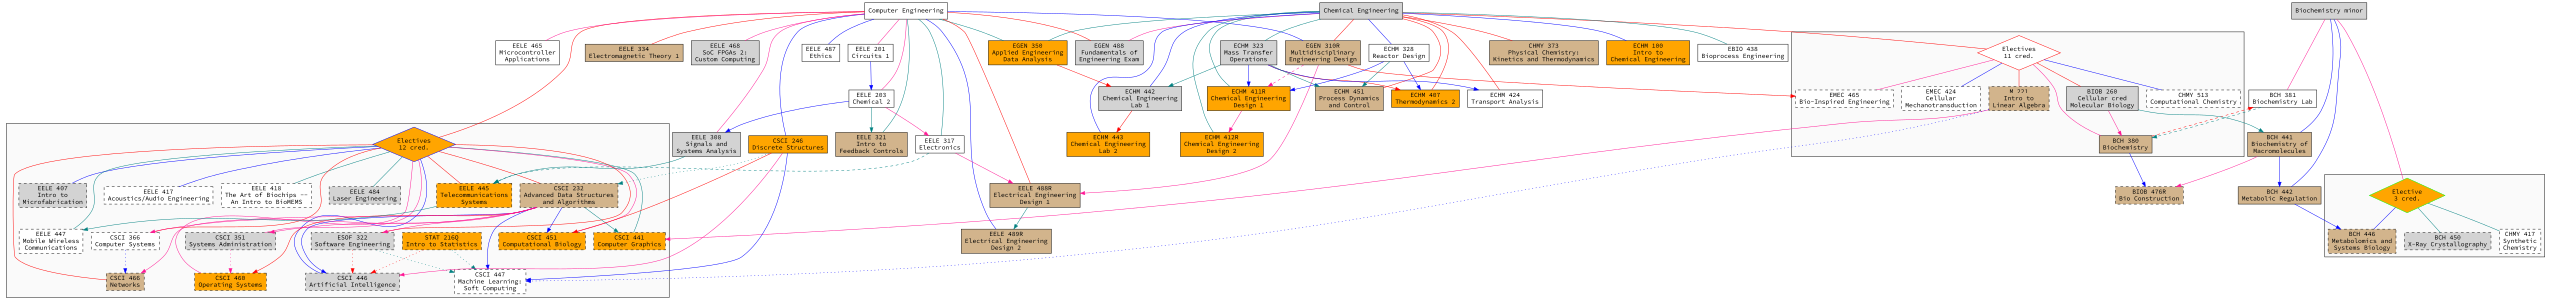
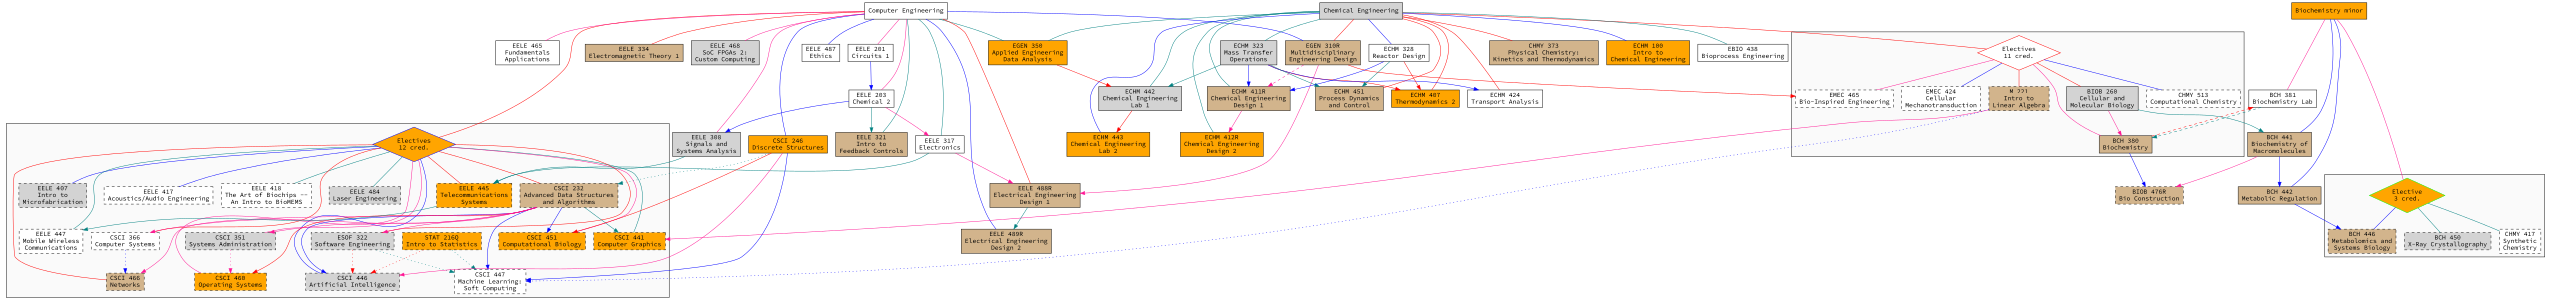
(2329, 11) -> (2329, 11)
(1194, 27) -> (1194, 27)
(528, 53) -> (528, 53)
(1109, 53) -> none
(1410, 72) -> (1410, 72)
(1249, 99) -> (1249, 99)
(2102, 99) -> (2102, 99)
(725, 170) -> (725, 170)
